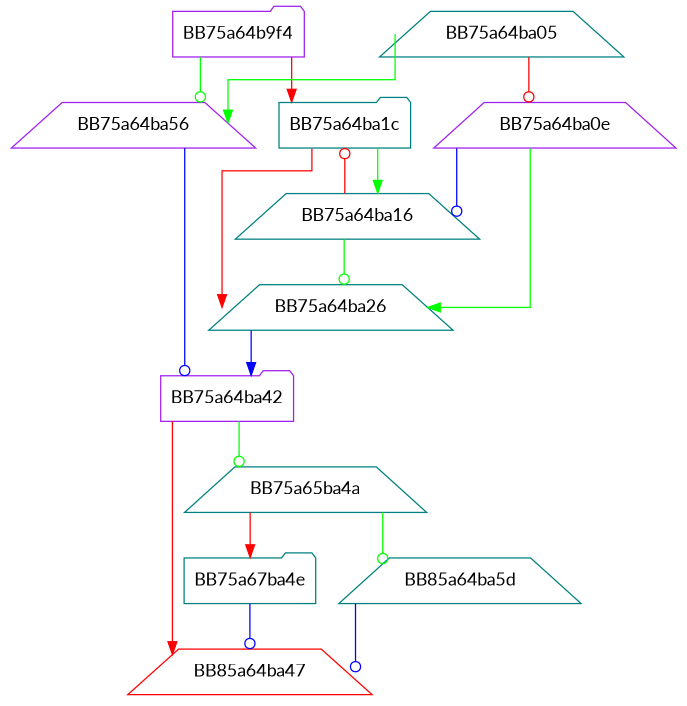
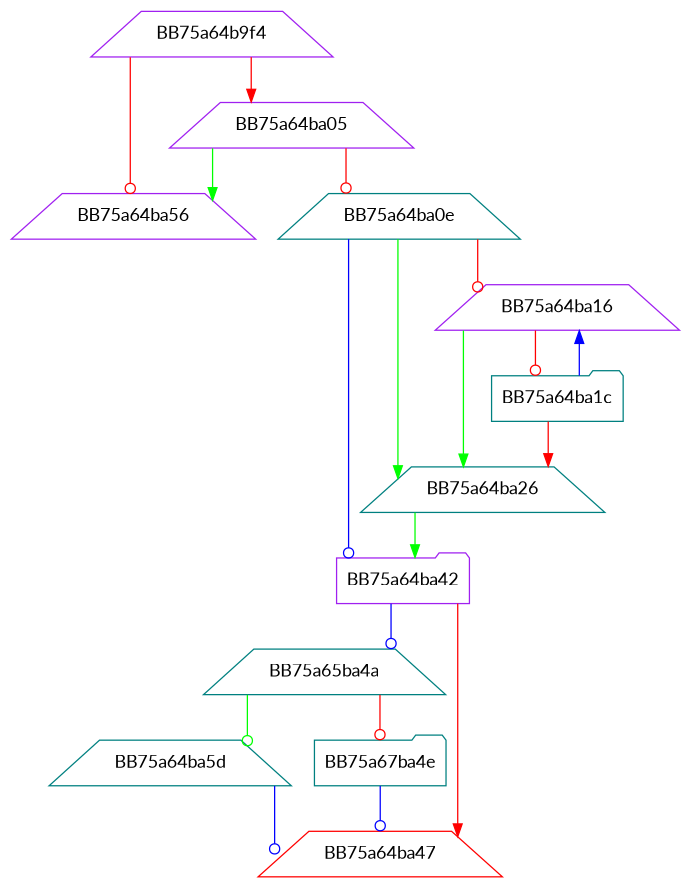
(239, 34) -> (212, 34)
(502, 34) -> (292, 125)
(292, 72) -> (251, 73)
(200, 74) -> (130, 120)
(555, 125) -> (399, 216)
(378, 164) -> (579, 359)
(457, 177) -> (478, 261)
(357, 216) -> (557, 307)
(185, 257) -> (349, 394)
(344, 257) -> (463, 392)
(251, 347) -> (415, 529)
(239, 439) -> (391, 621)
(250, 529) -> (380, 712)
(460, 581) -> (170, 763)
(250, 672) -> (380, 854)
